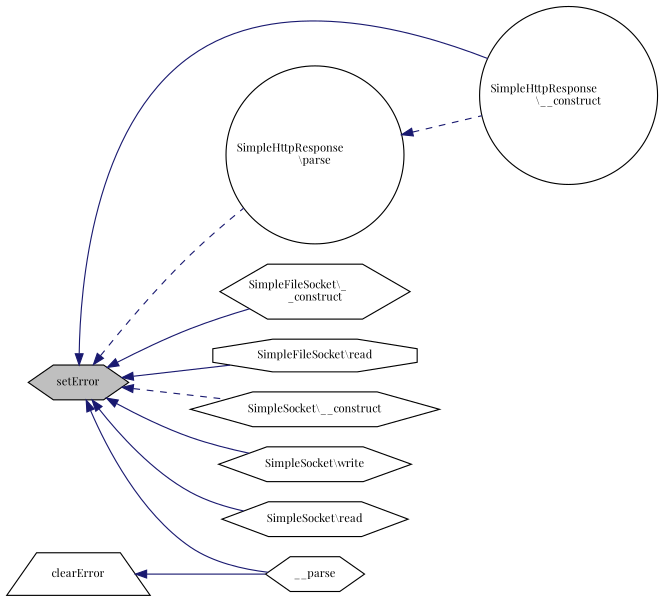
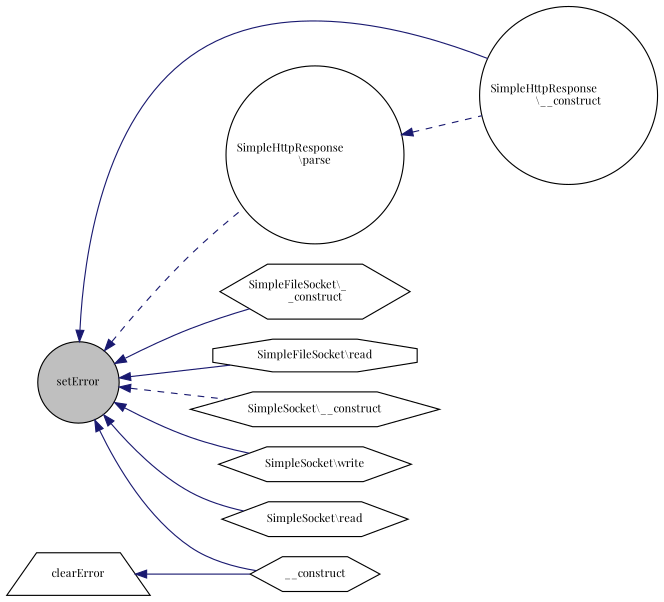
(78, 382) -> (78, 382)
(315, 574) -> (315, 574)
